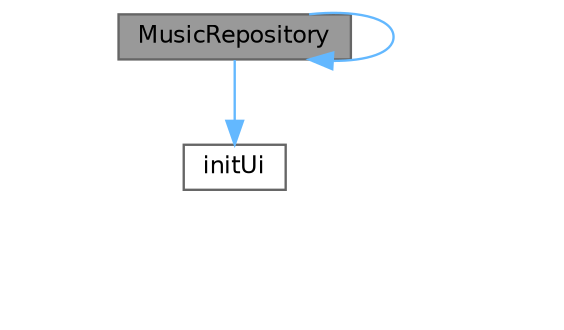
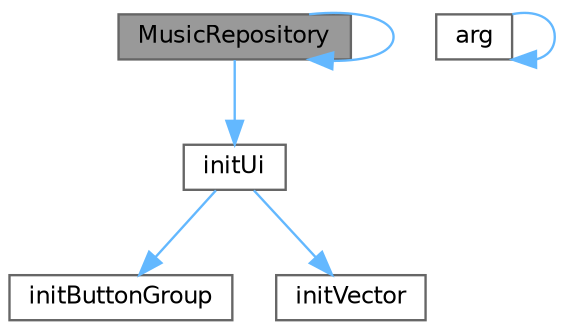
none -> (474, 37)
none -> (121, 298)
none -> (351, 298)
